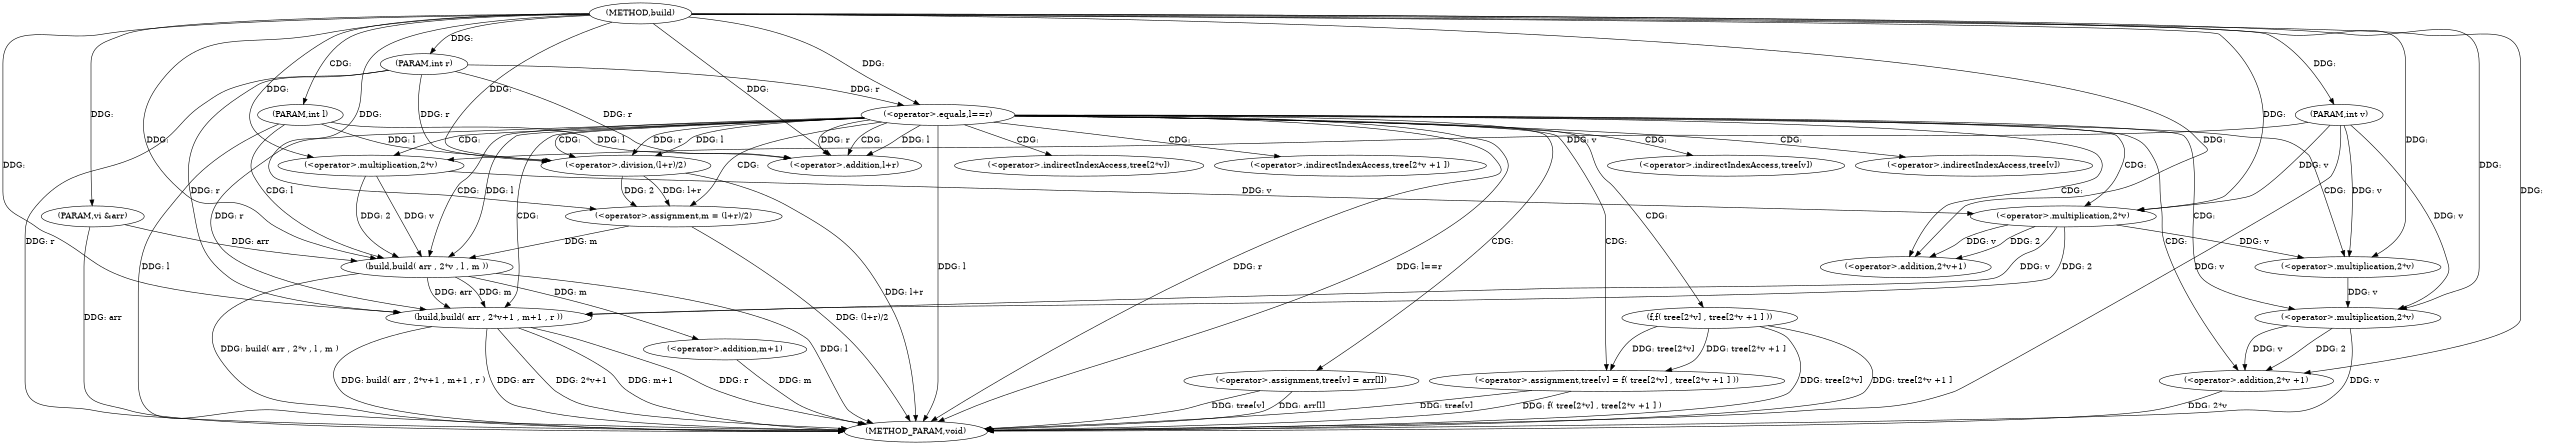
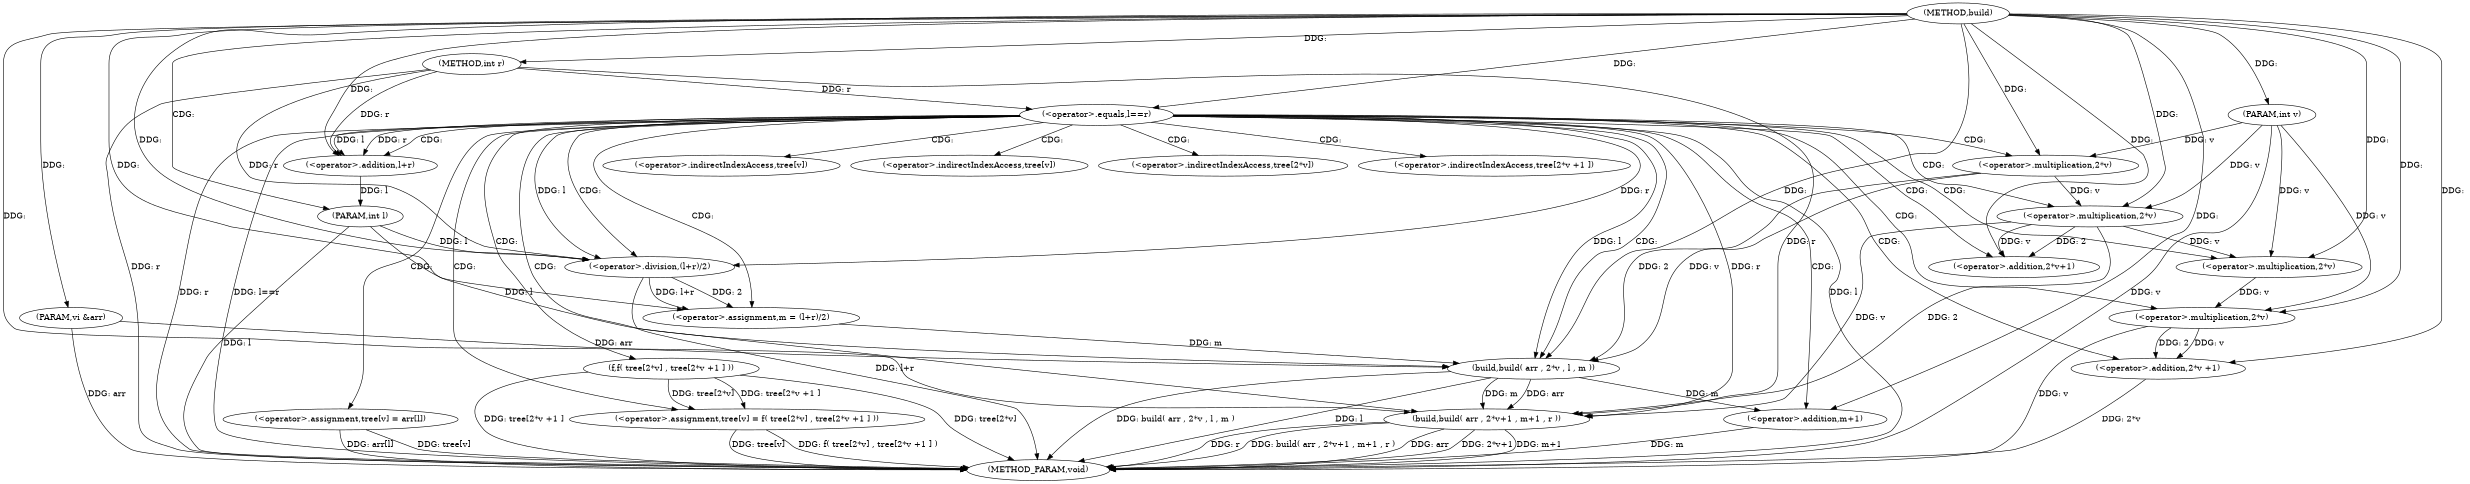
(424, 64) -> (472, 64)
none -> (1673, 140)
(591, 141) -> (360, 188)
(280, 191) -> (519, 293)
none -> (2184, 231)
(807, 303) -> none
